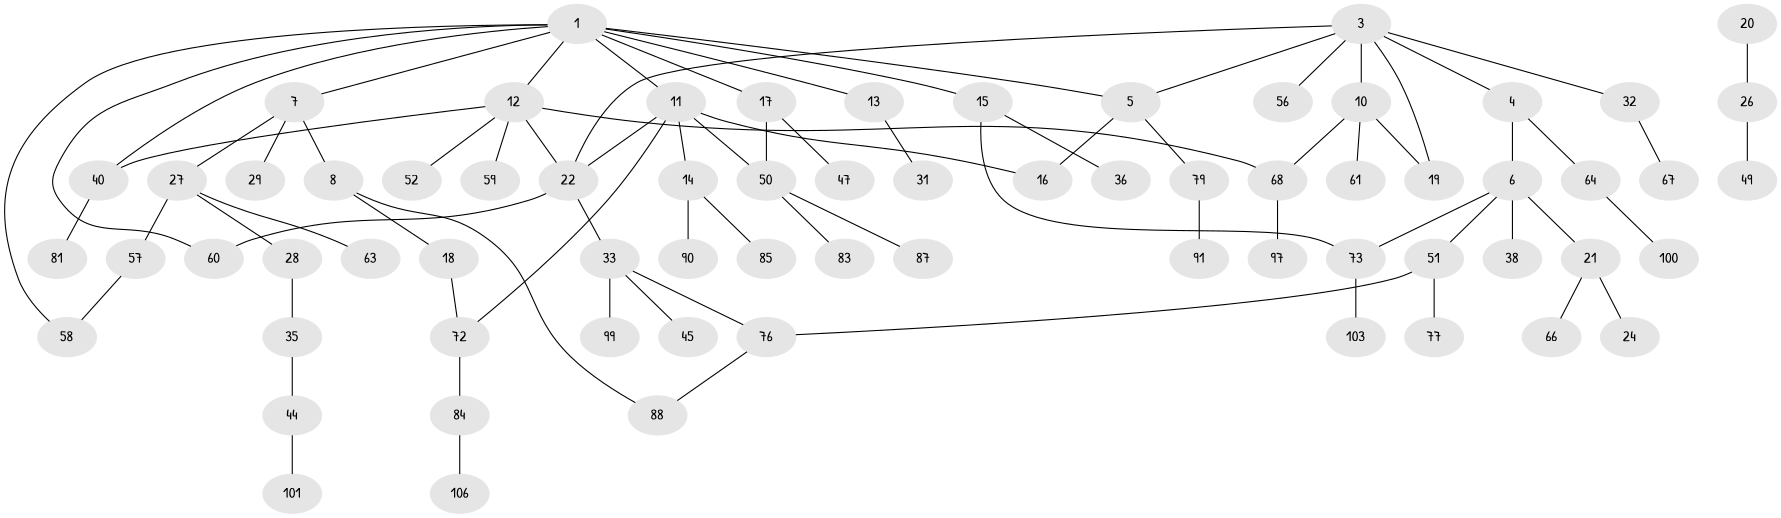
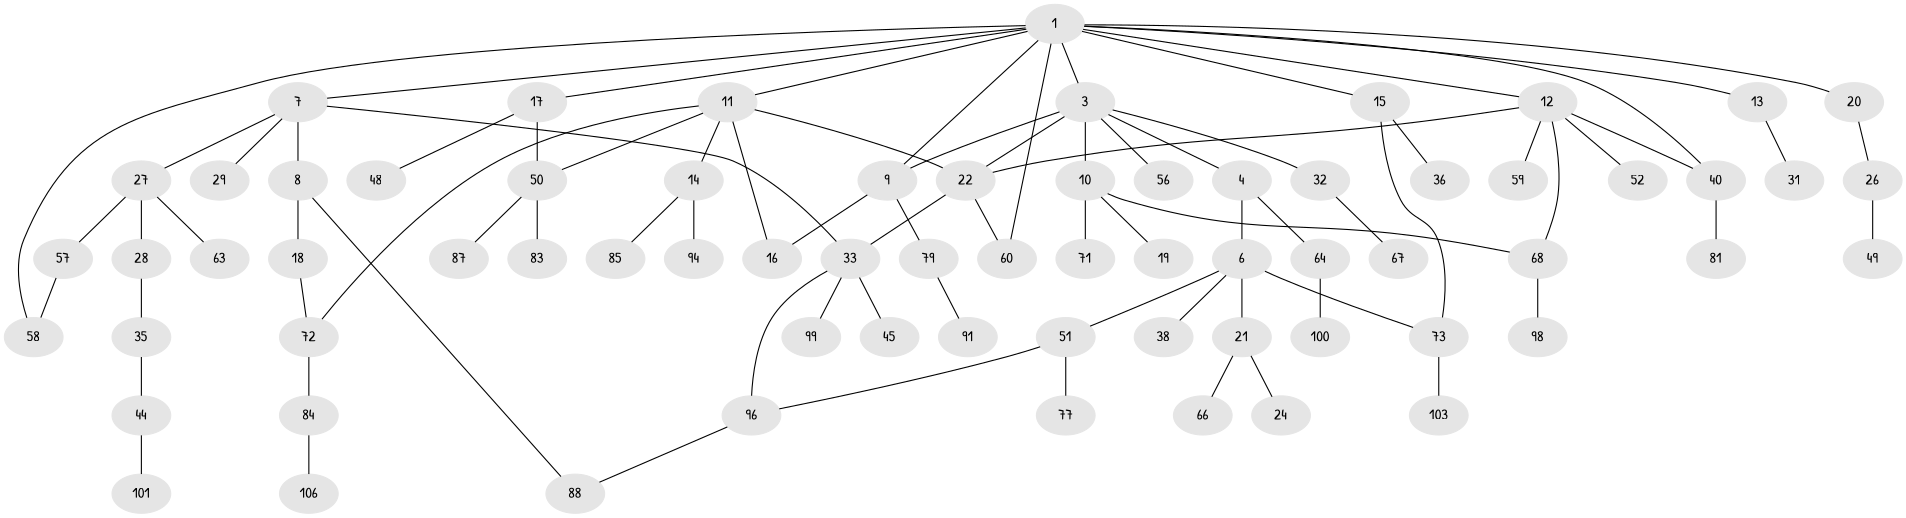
none -> (1459, 39)
(1408, 99) -> (1070, 63)
(1131, 102) -> (887, 181)
none -> (596, 137)
(845, 181) -> (376, 181)
(1356, 181) -> (1085, 259)
(688, 259) -> (694, 259)
(1277, 259) -> (1538, 337)
(766, 337) -> (751, 415)
